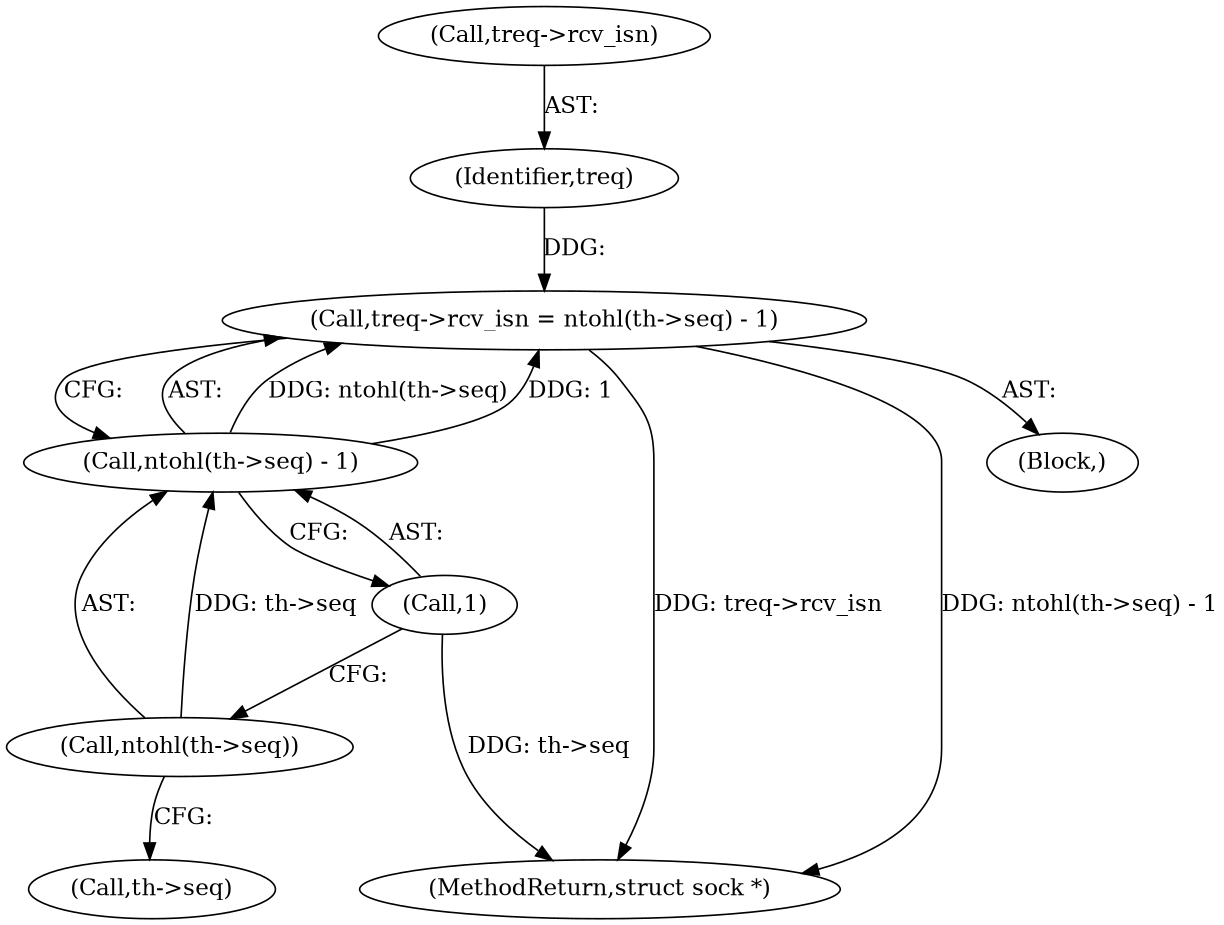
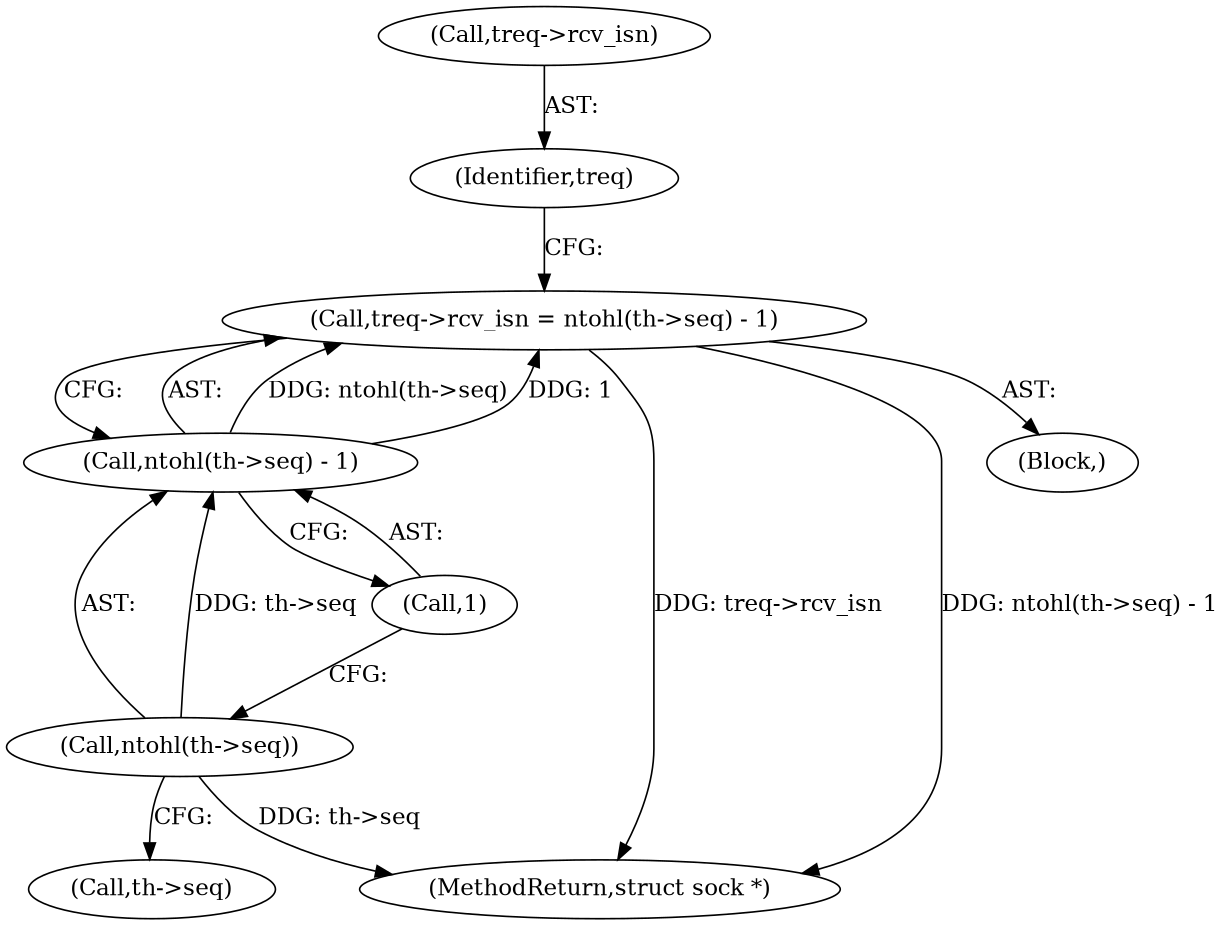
(578, 249) -> (578, 249)
(459, 757) -> (278, 840)
